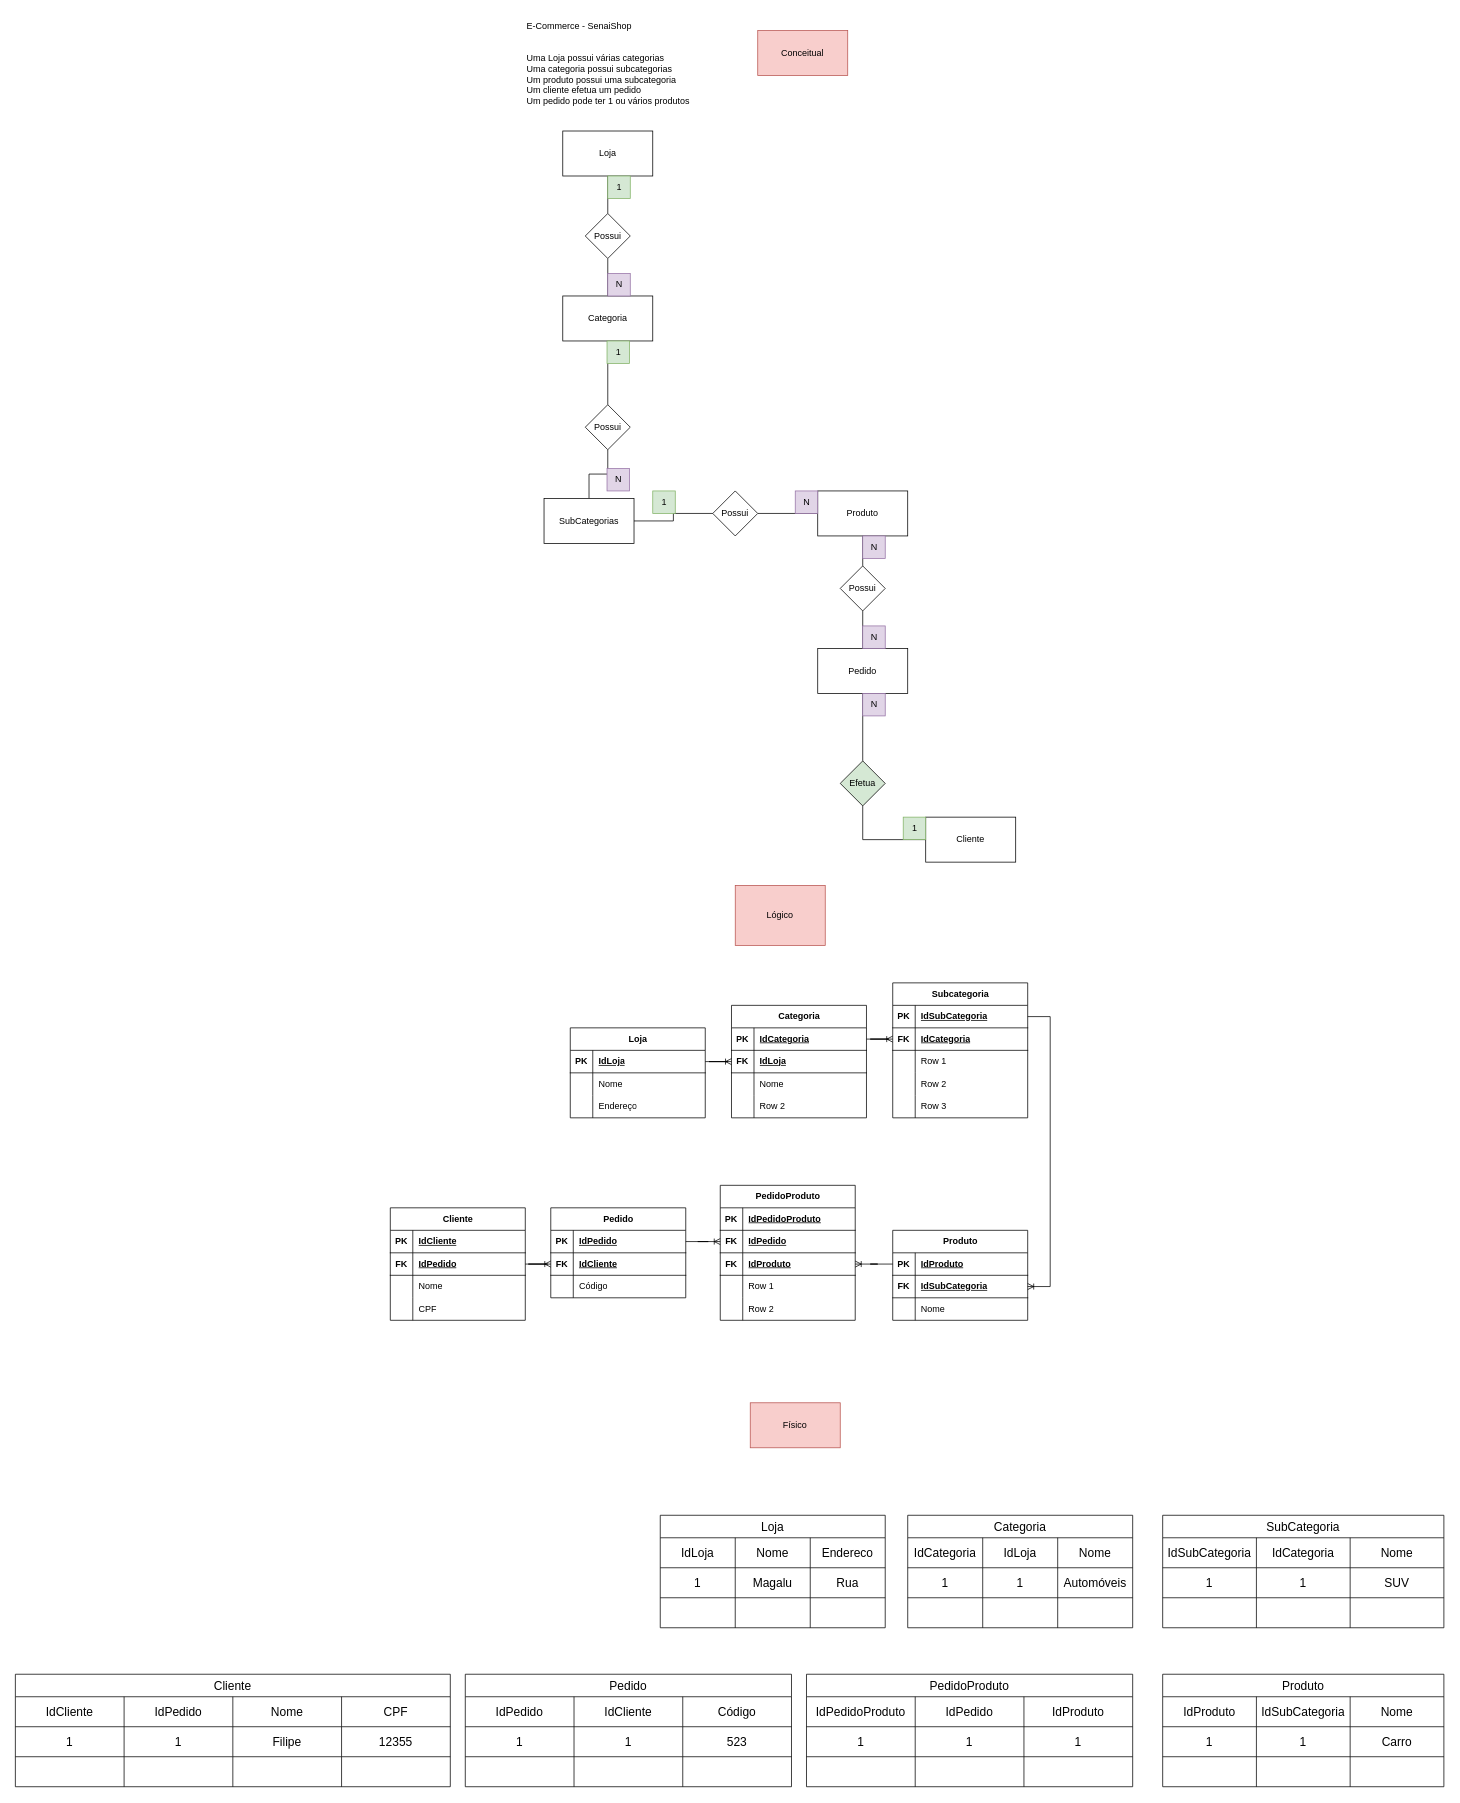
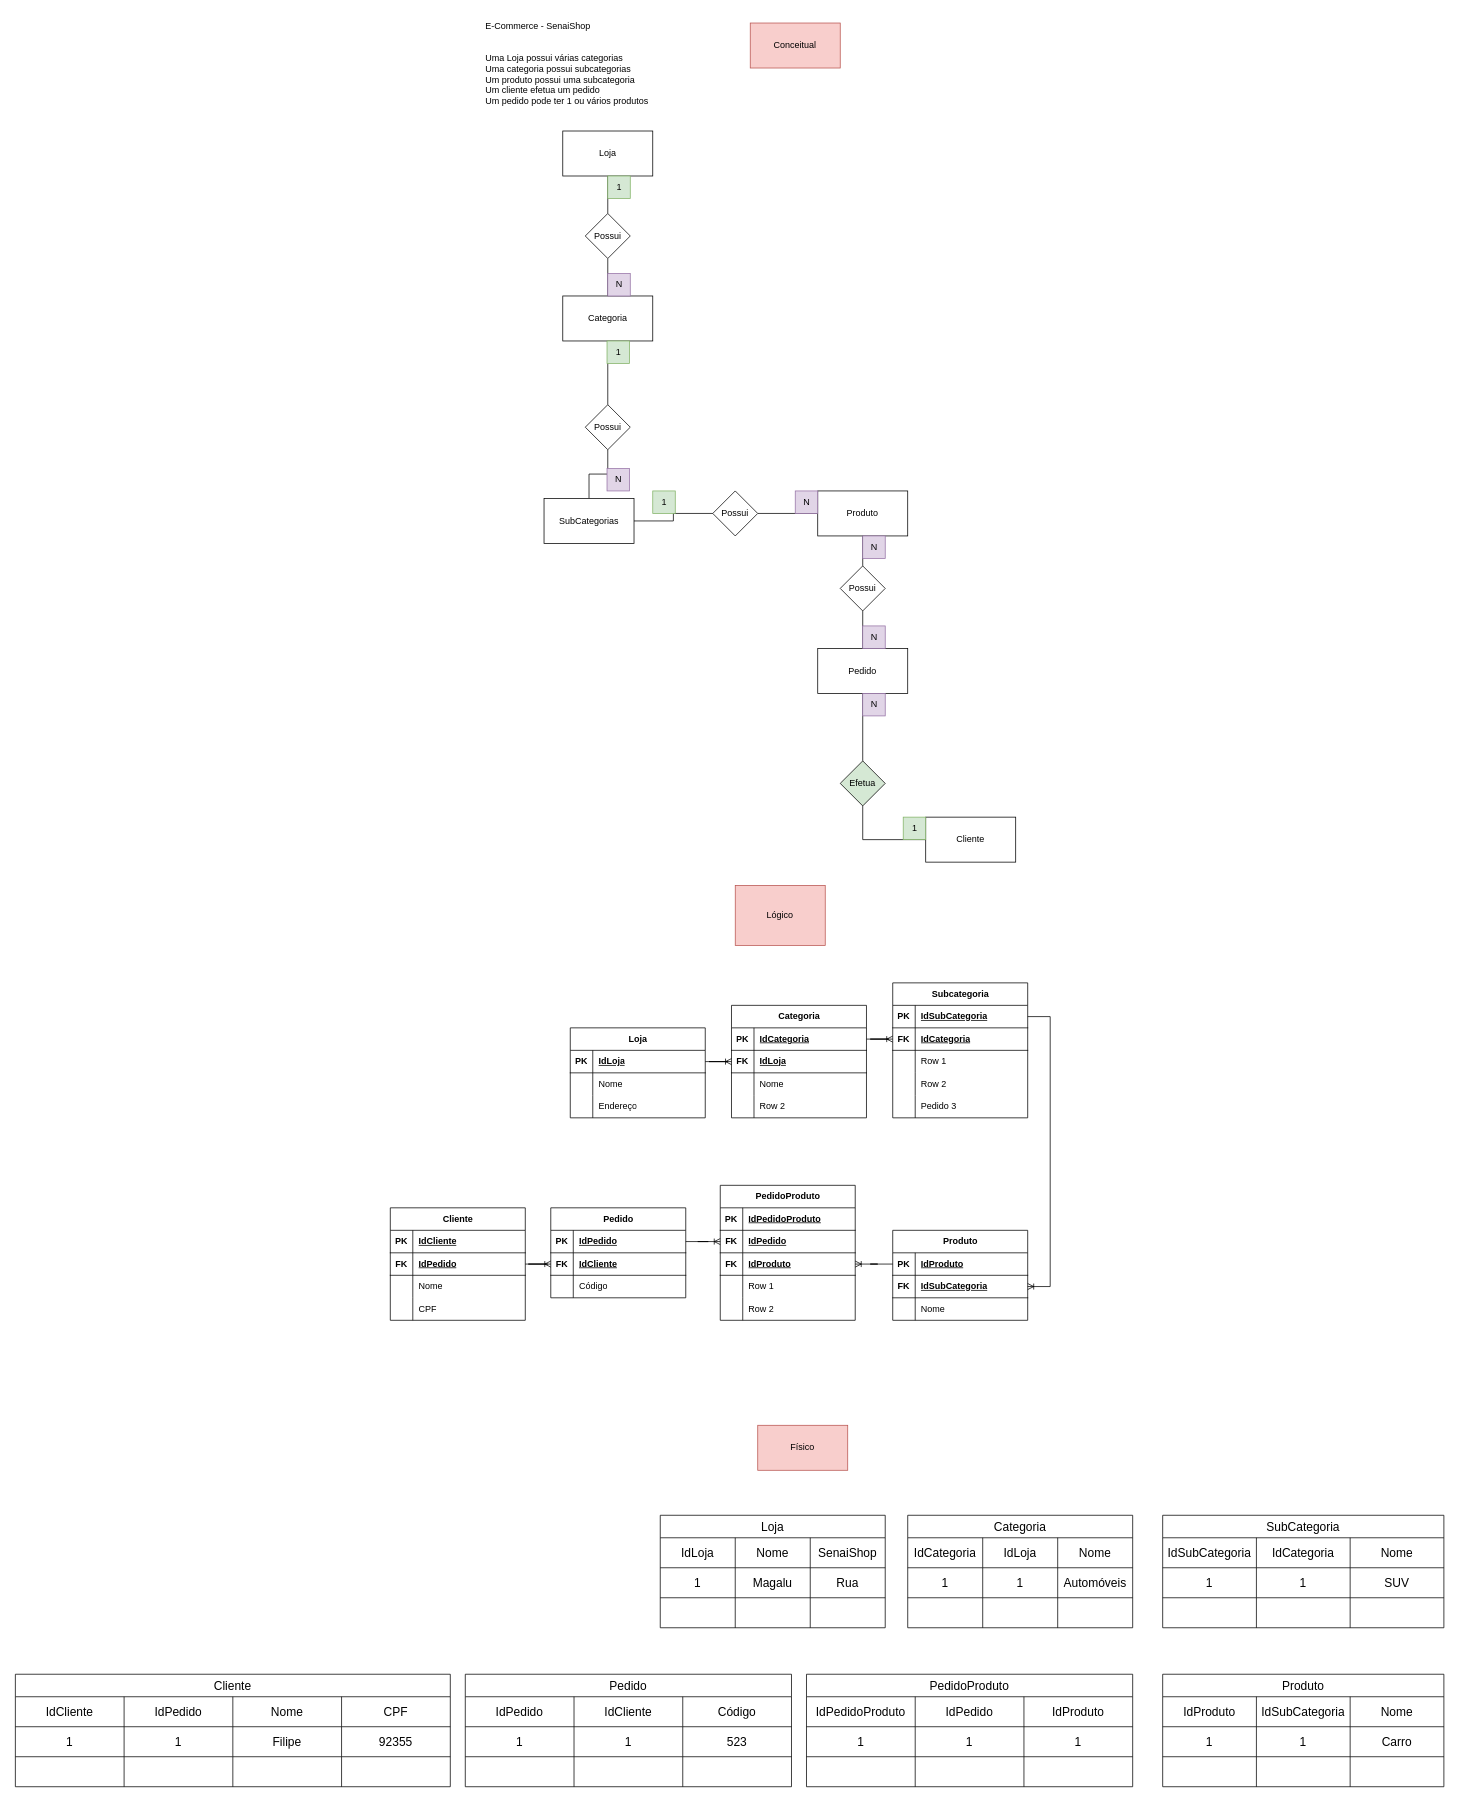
(803, 53) -> (795, 45)
(619, 68) -> (578, 68)
(933, 1107) -> (939, 1107)
(795, 1425) -> (803, 1448)
(848, 1553) -> (848, 1553)
(396, 1742) -> (396, 1742)
